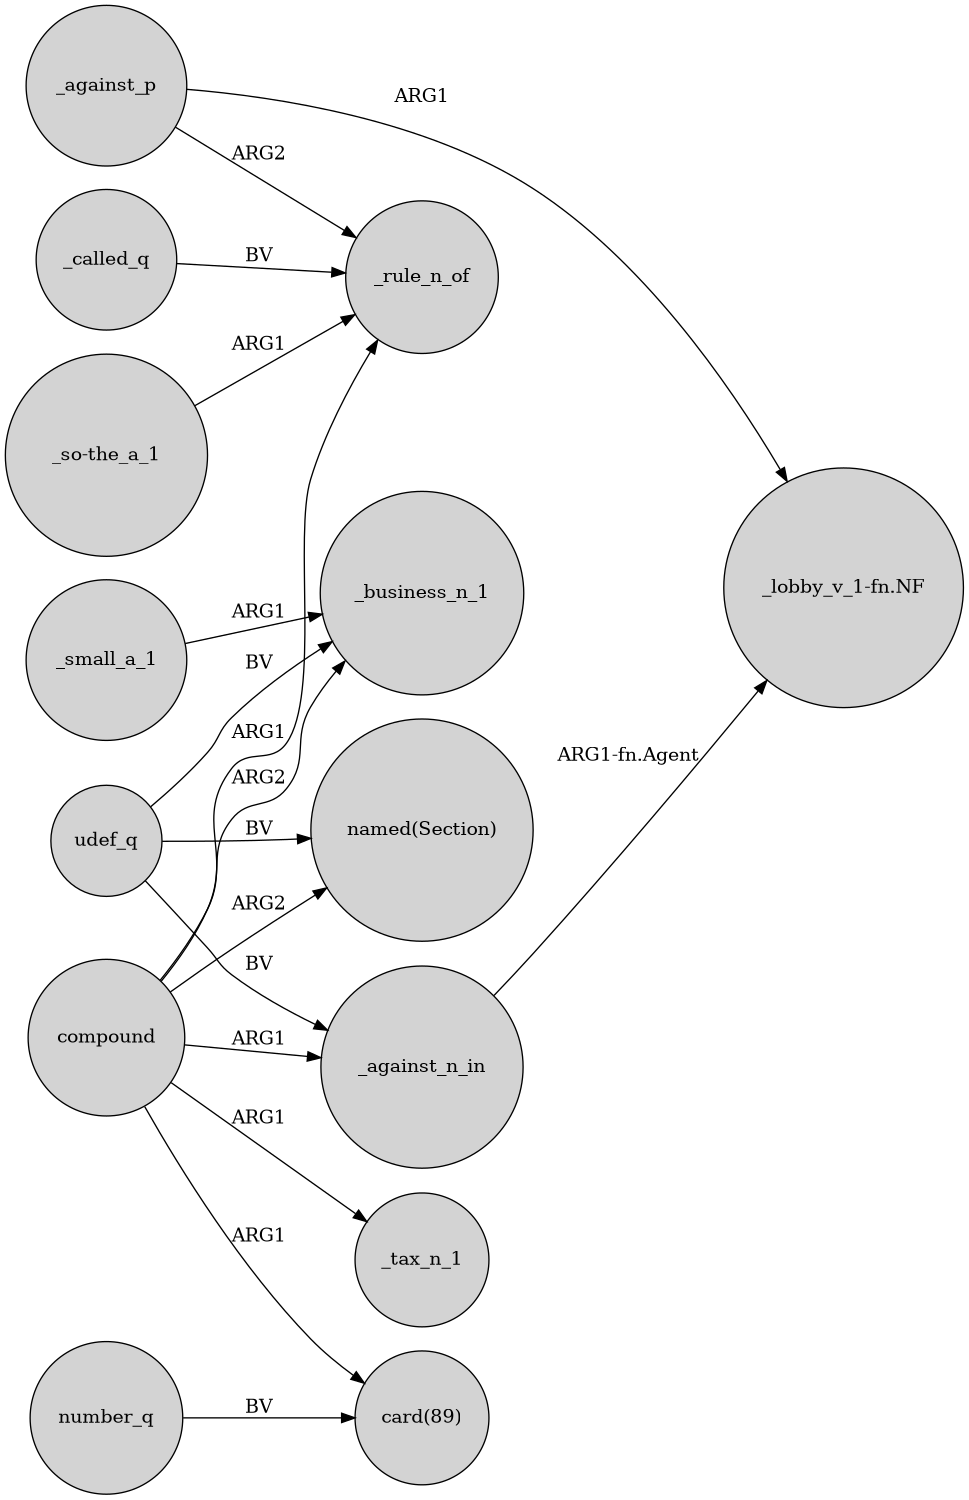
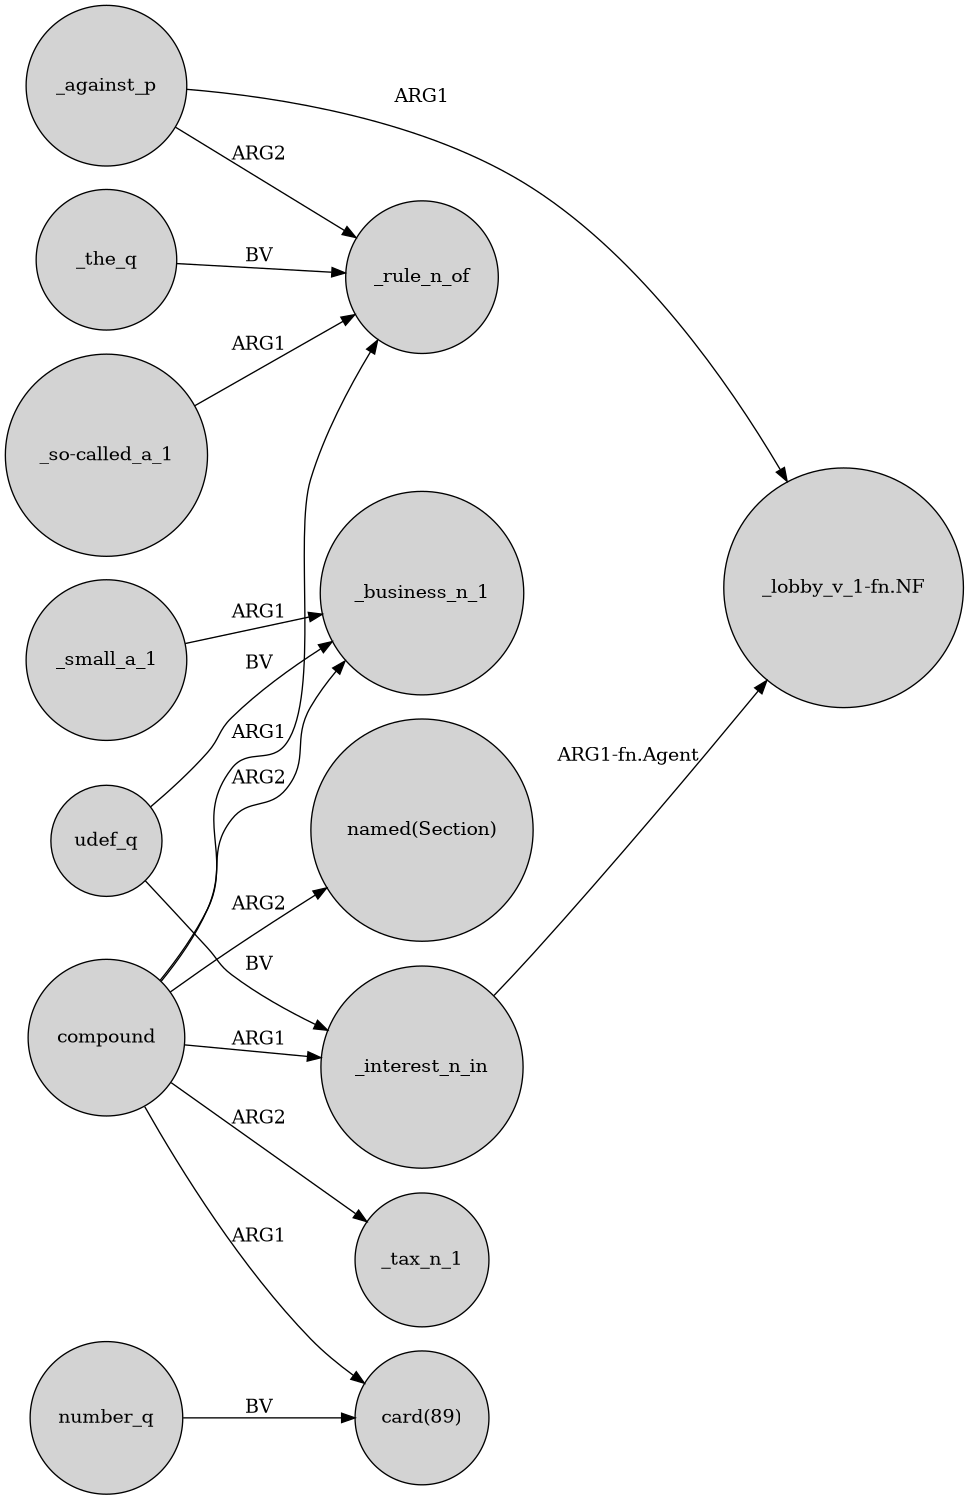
(106, 260) -> (106, 260)
(106, 455) -> (106, 455)
(230, 841) -> none
(422, 1067) -> (422, 1067)
(259, 1119) -> (259, 1119)
